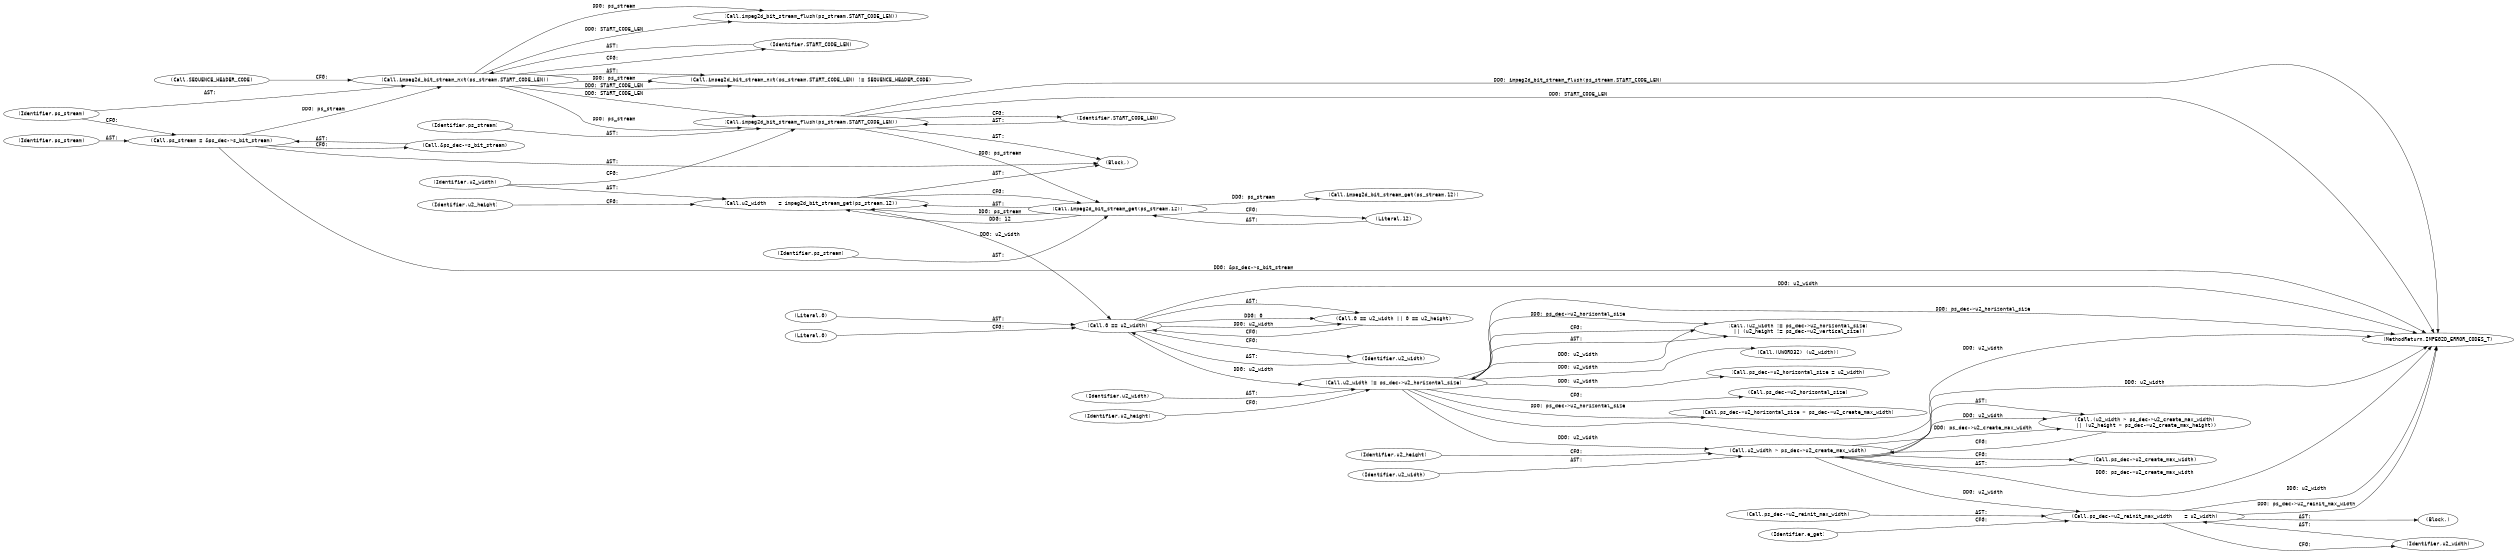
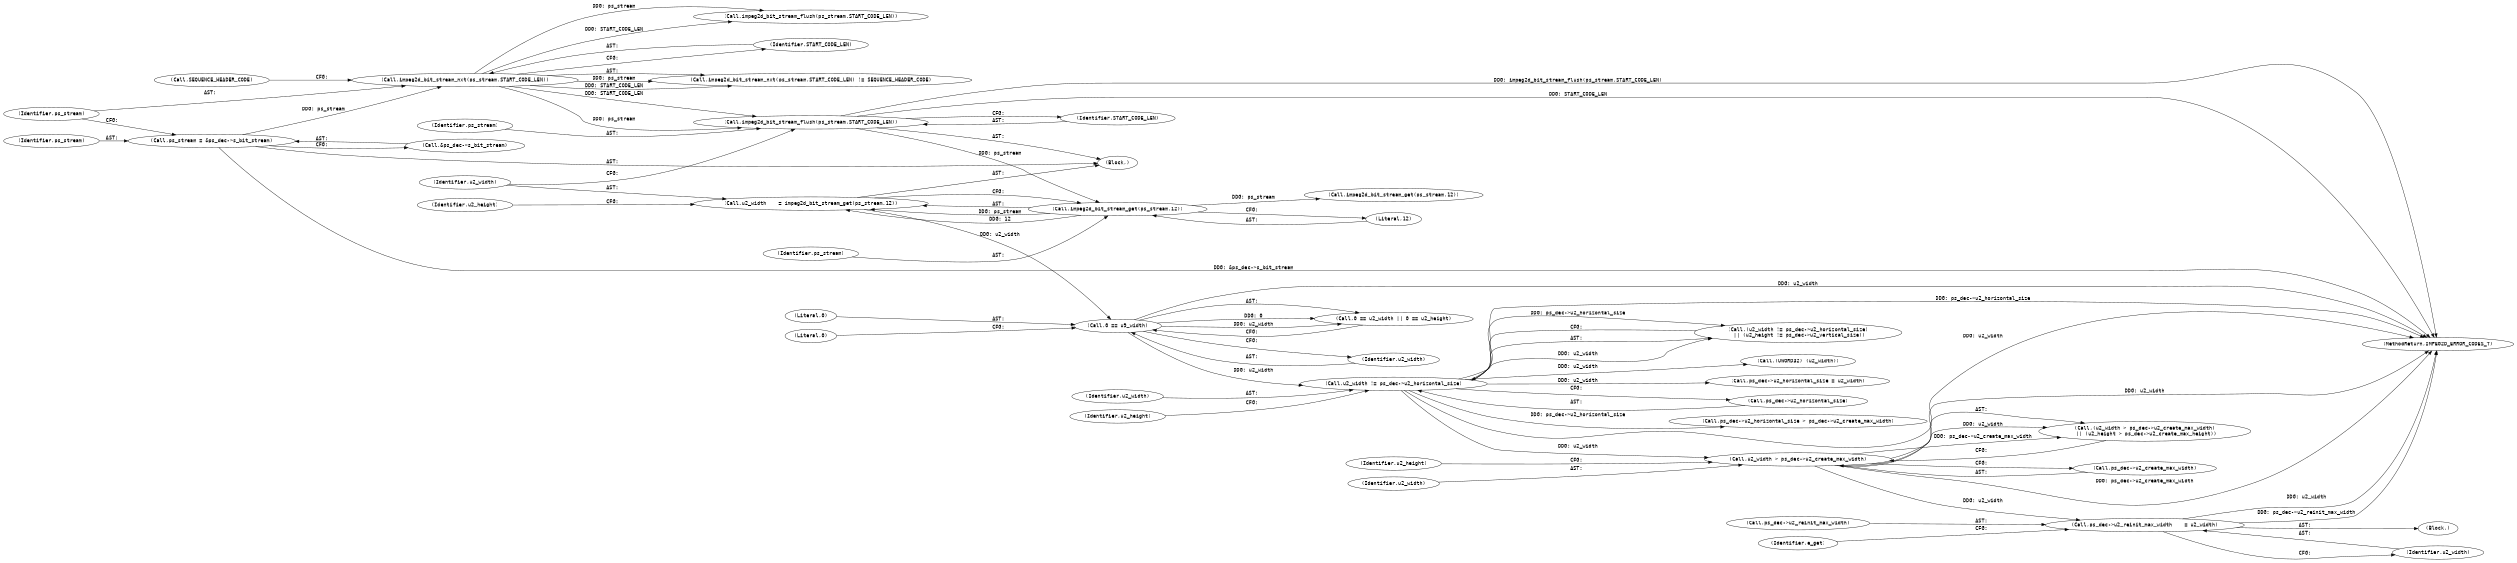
(1118, 326) -> (1118, 326)
none -> (1583, 410)
